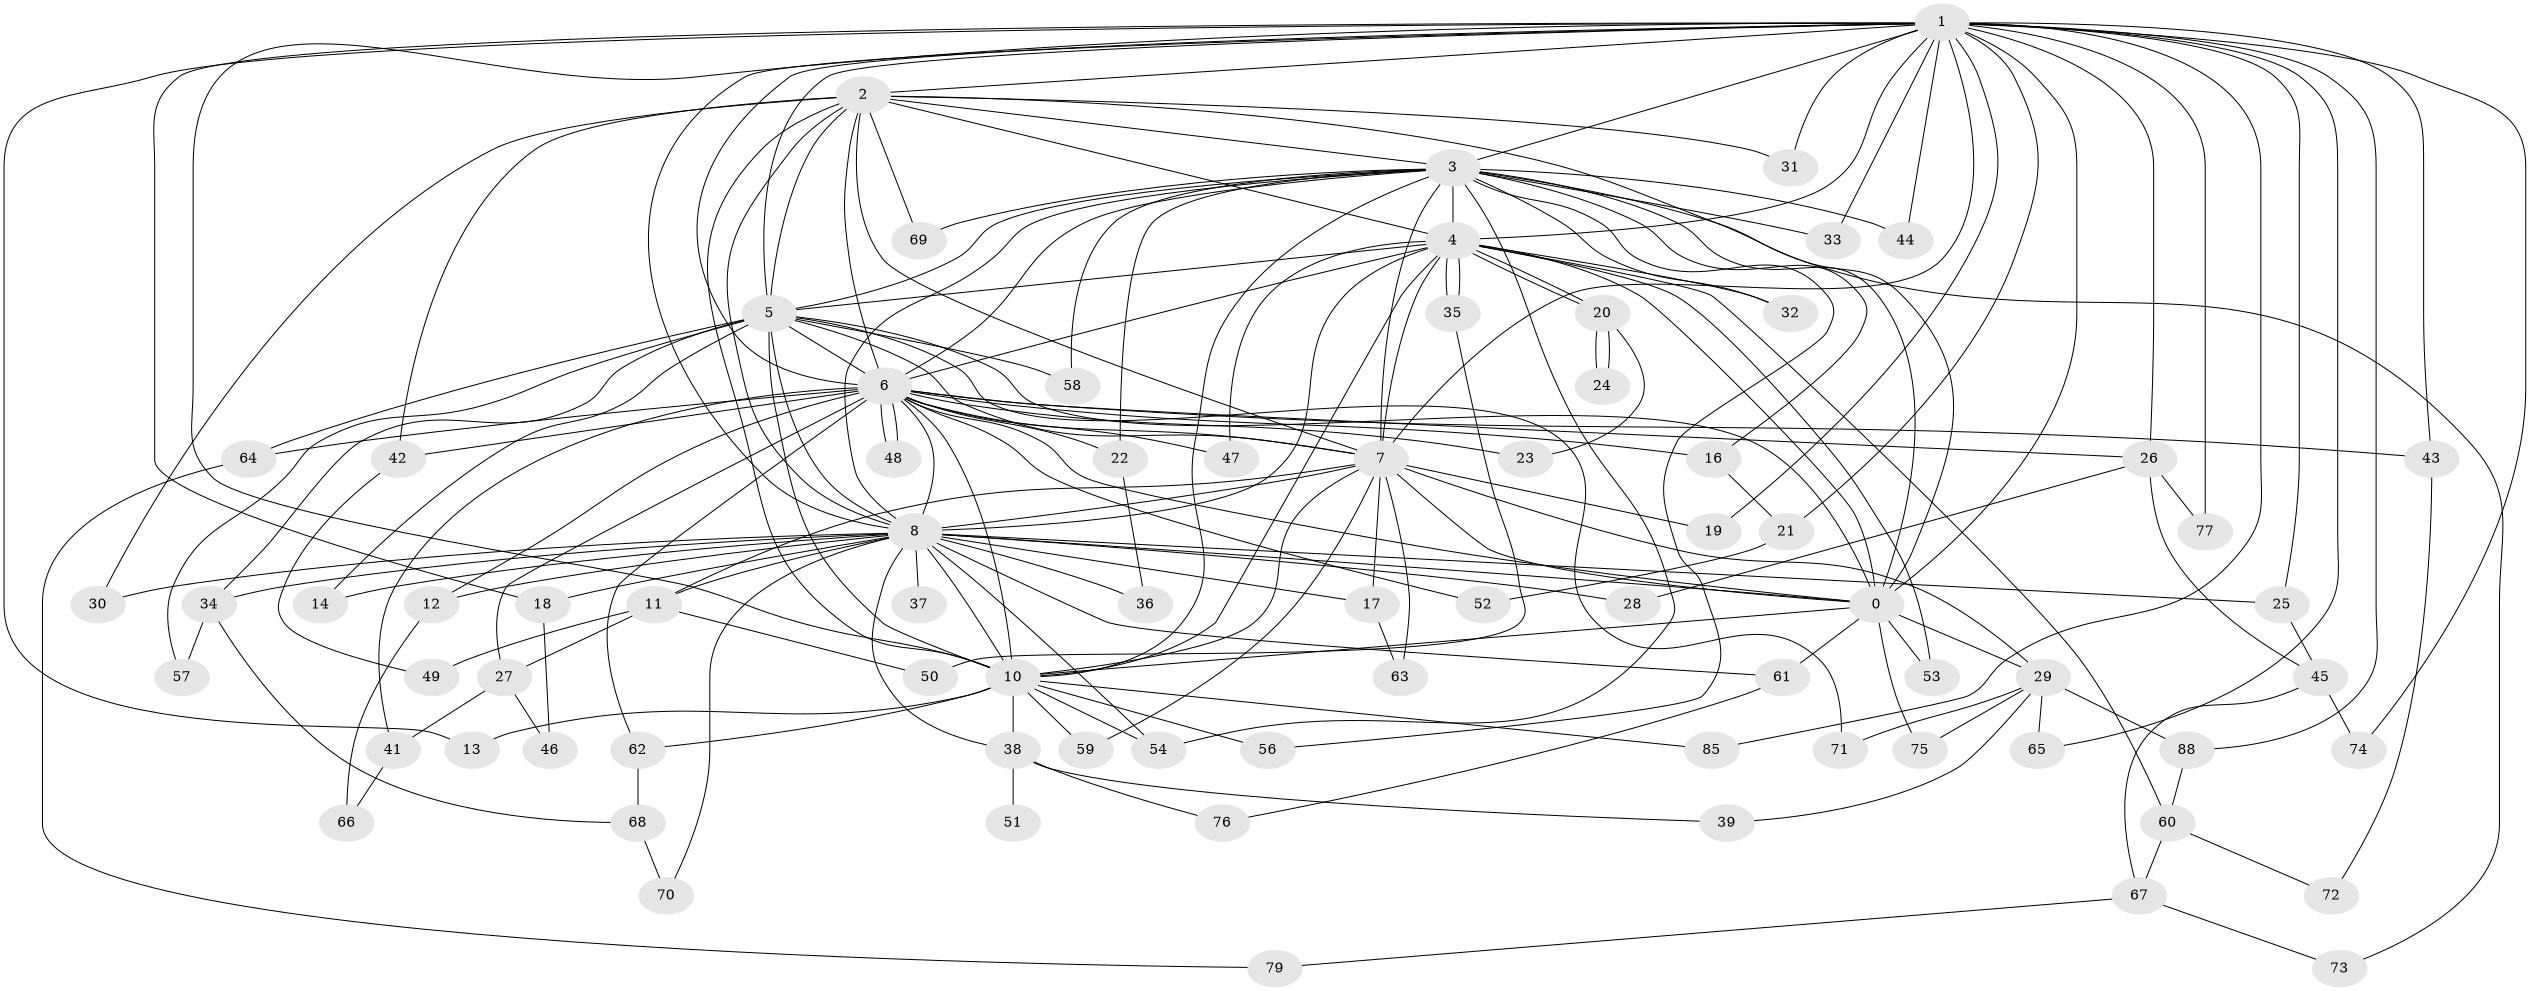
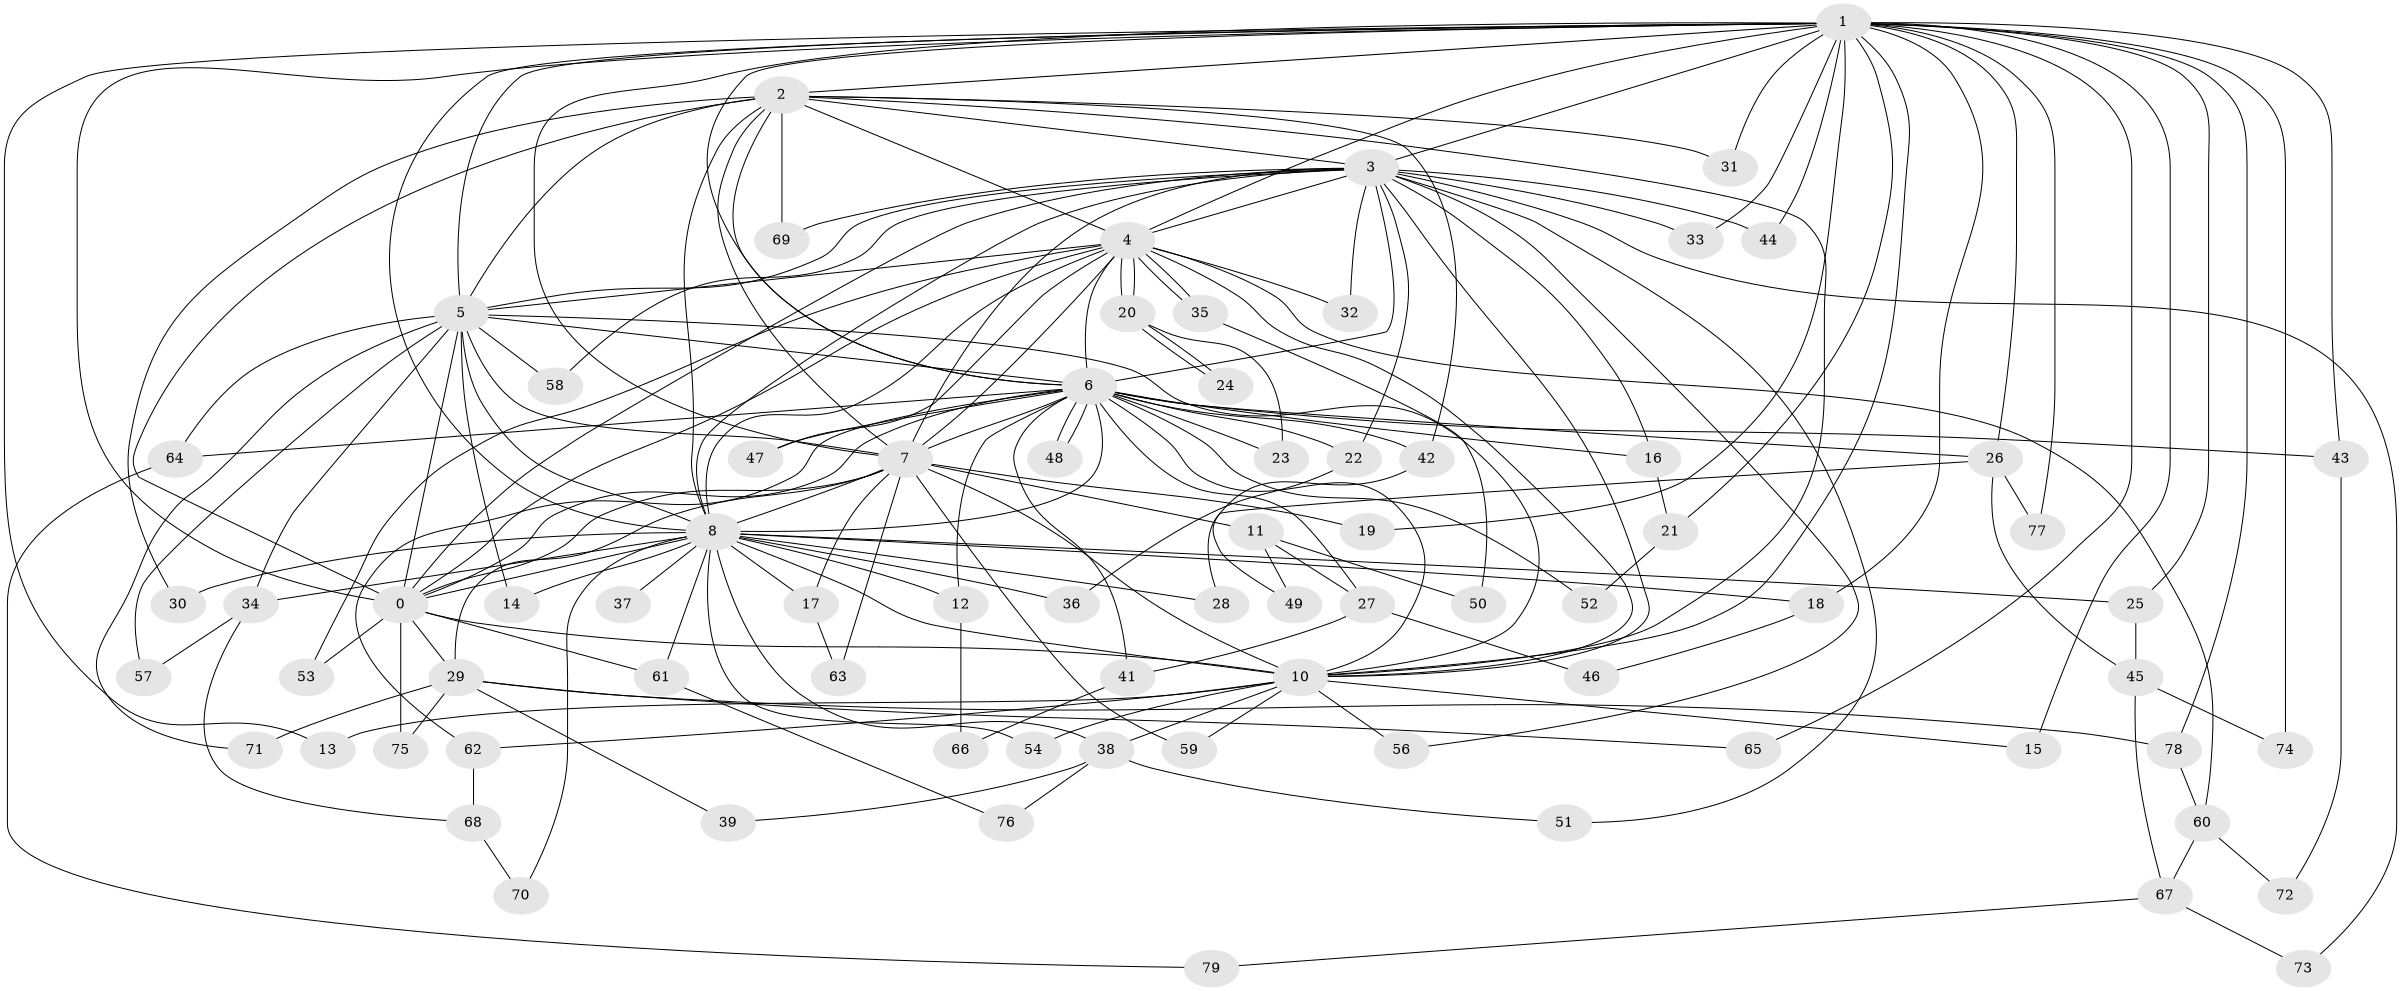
(776, 563) -> none
(1659, 634) -> (1839, 500)
(1712, 750) -> (2034, 750)
(2187, 750) -> (2174, 750)
